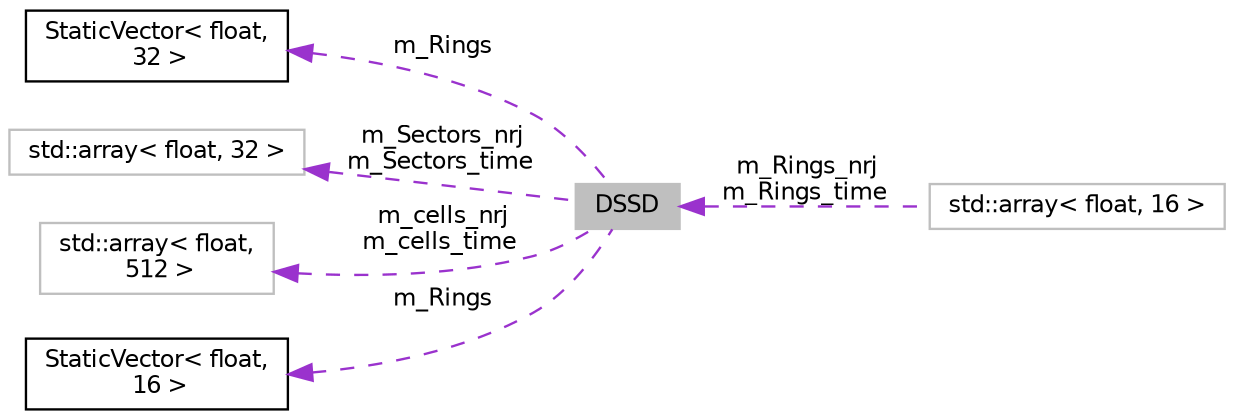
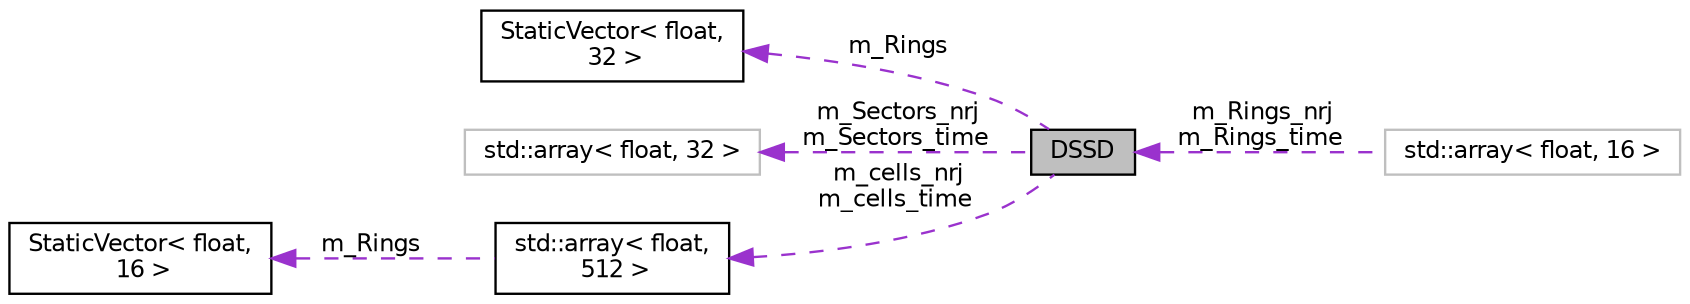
(628, 206) -> (1083, 152)
(157, 258) -> (612, 258)
(481, 337) -> (396, 258)
